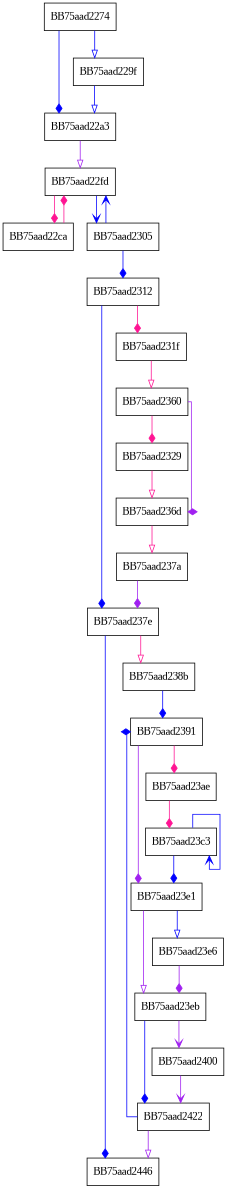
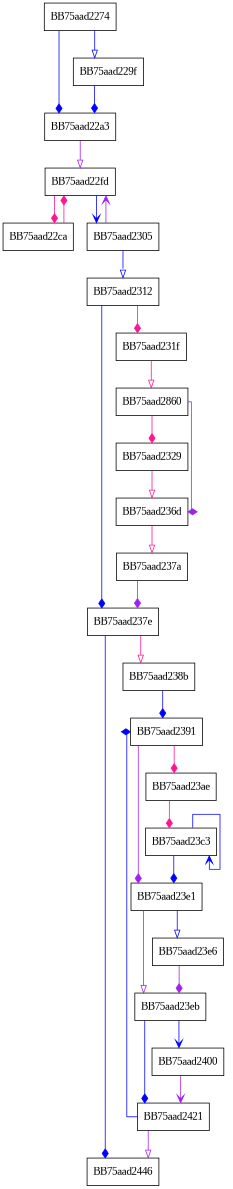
(95, 95) -> (95, 95)
(106, 213) -> (106, 213)
(123, 260) -> (123, 260)
(152, 402) -> (152, 402)
(179, 1030) -> (179, 1030)
(173, 1117) -> (173, 1117)
